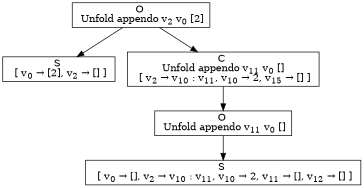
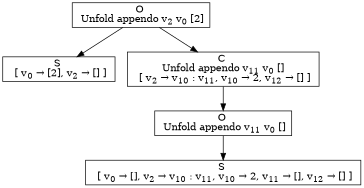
(277, 78) -> (277, 78)
